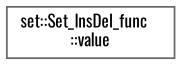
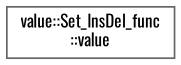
(91, 33) -> (91, 33)
